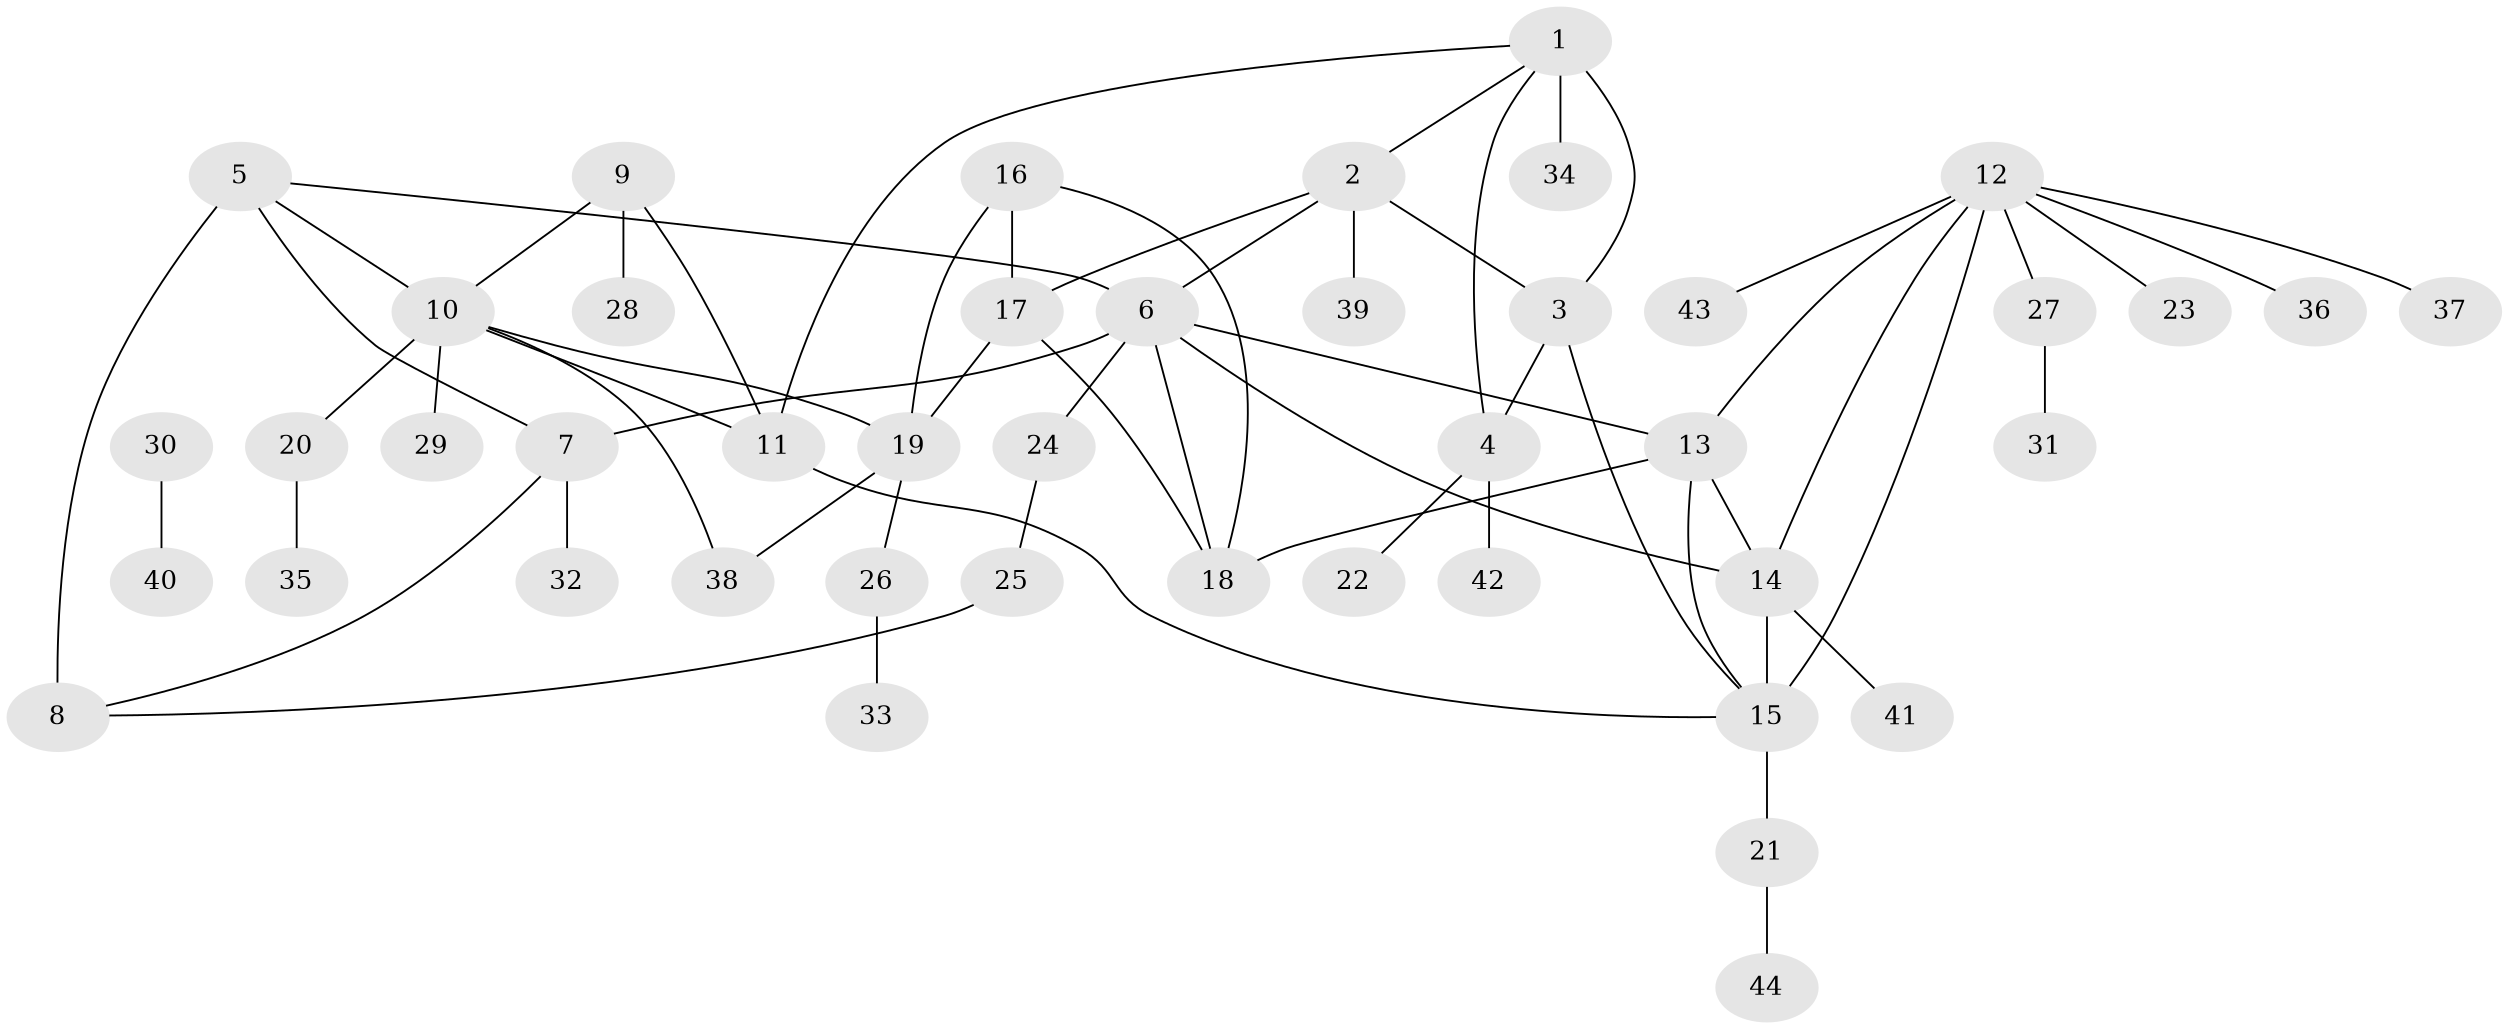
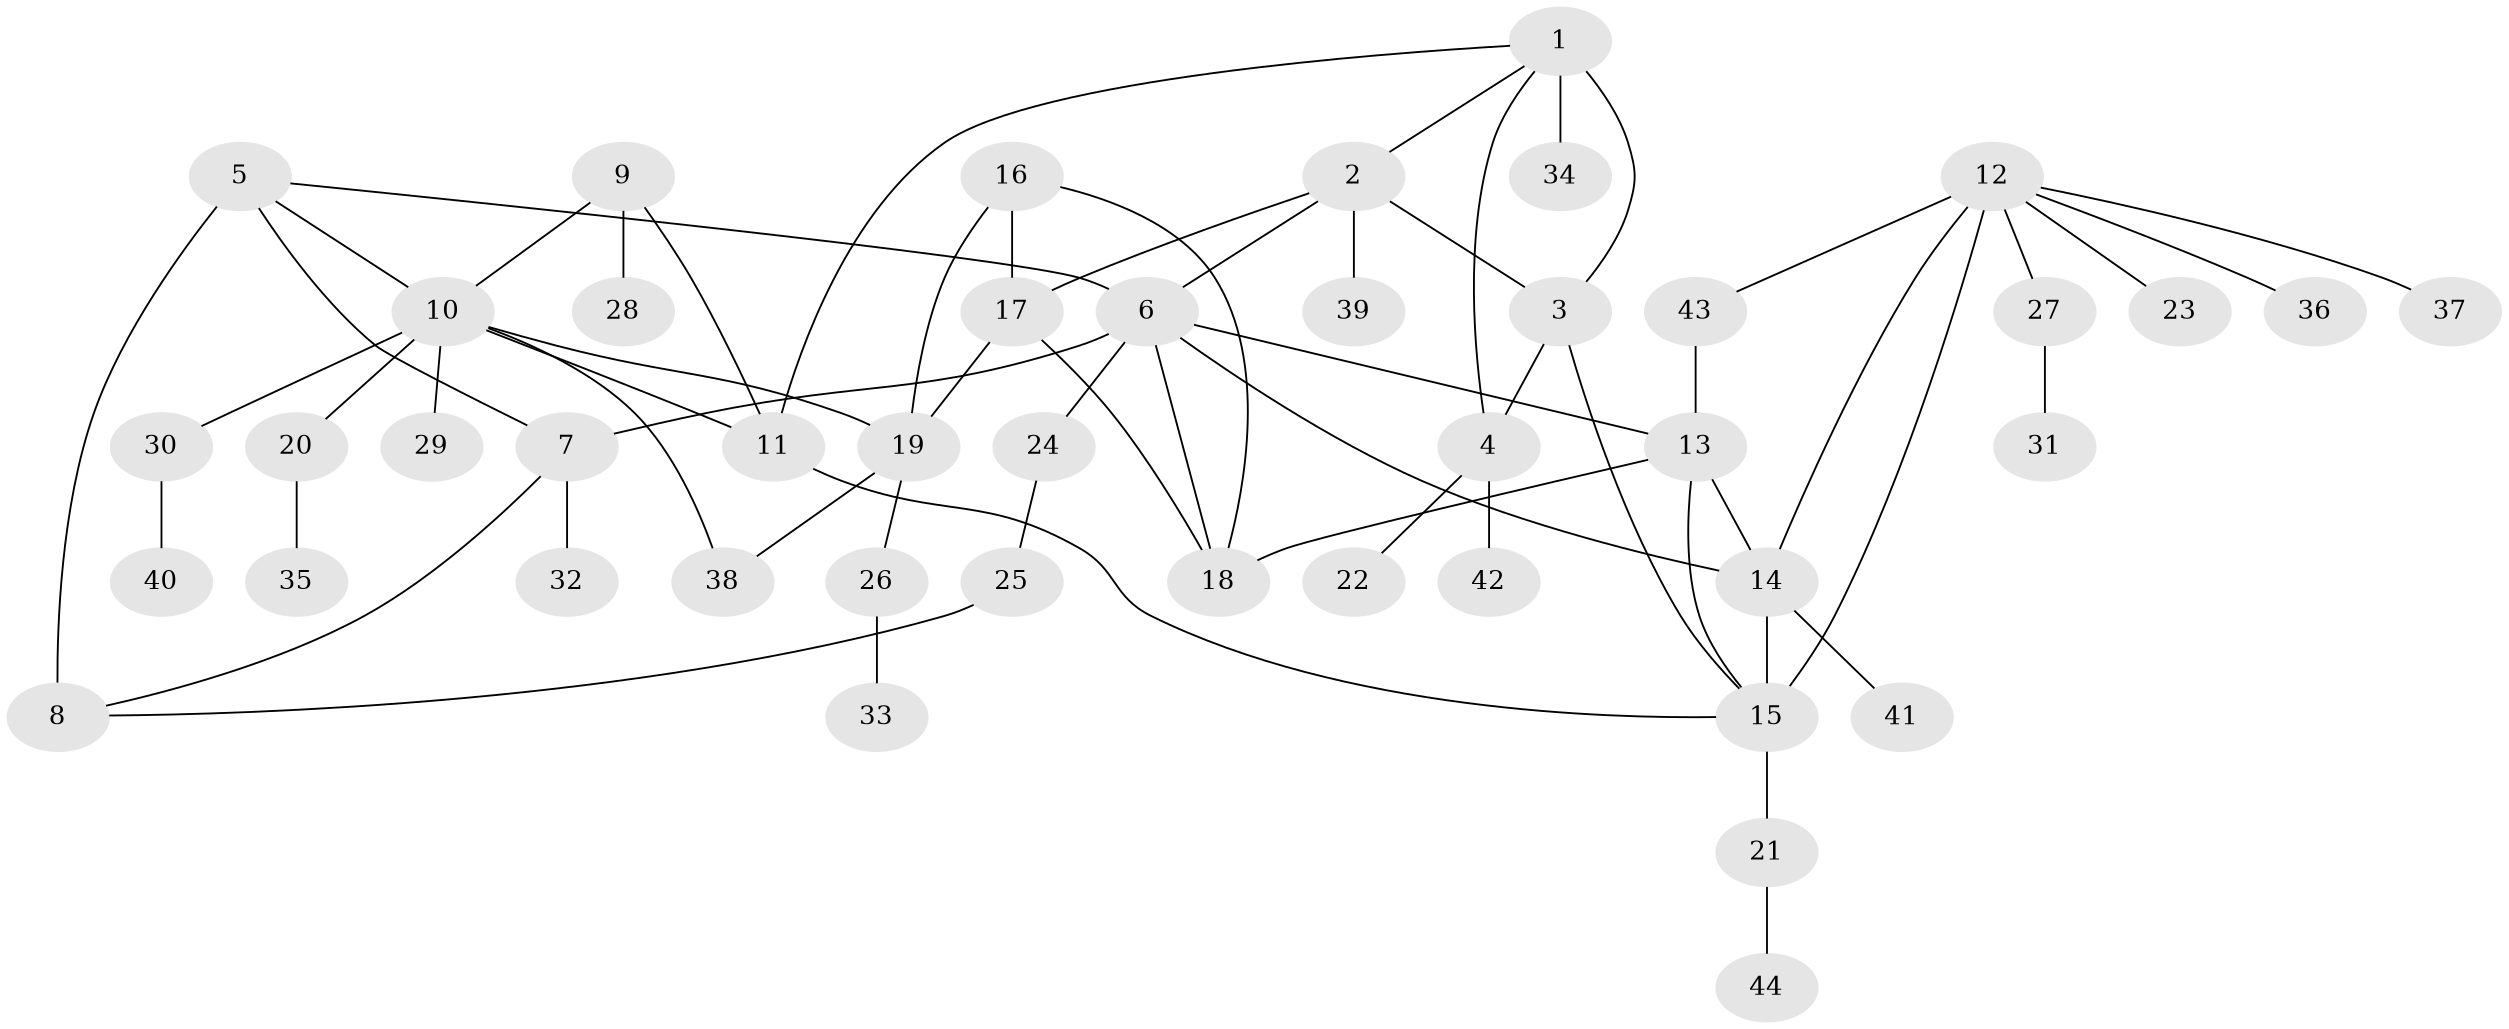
(1825, 295) -> (1696, 379)
none -> (302, 379)
